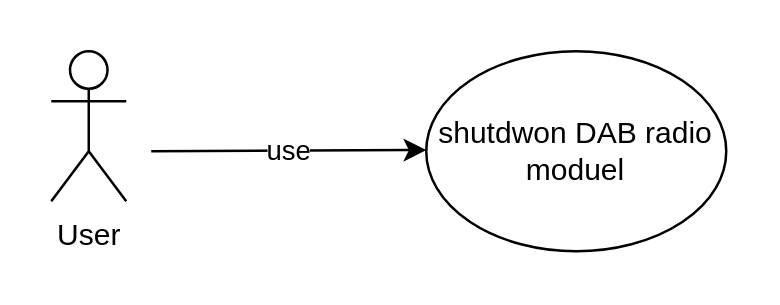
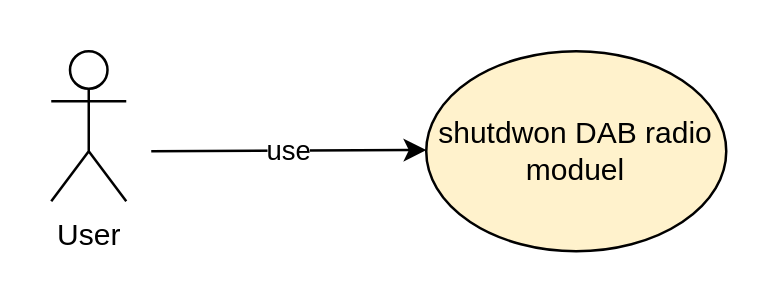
(576, 151) -> (576, 151)
